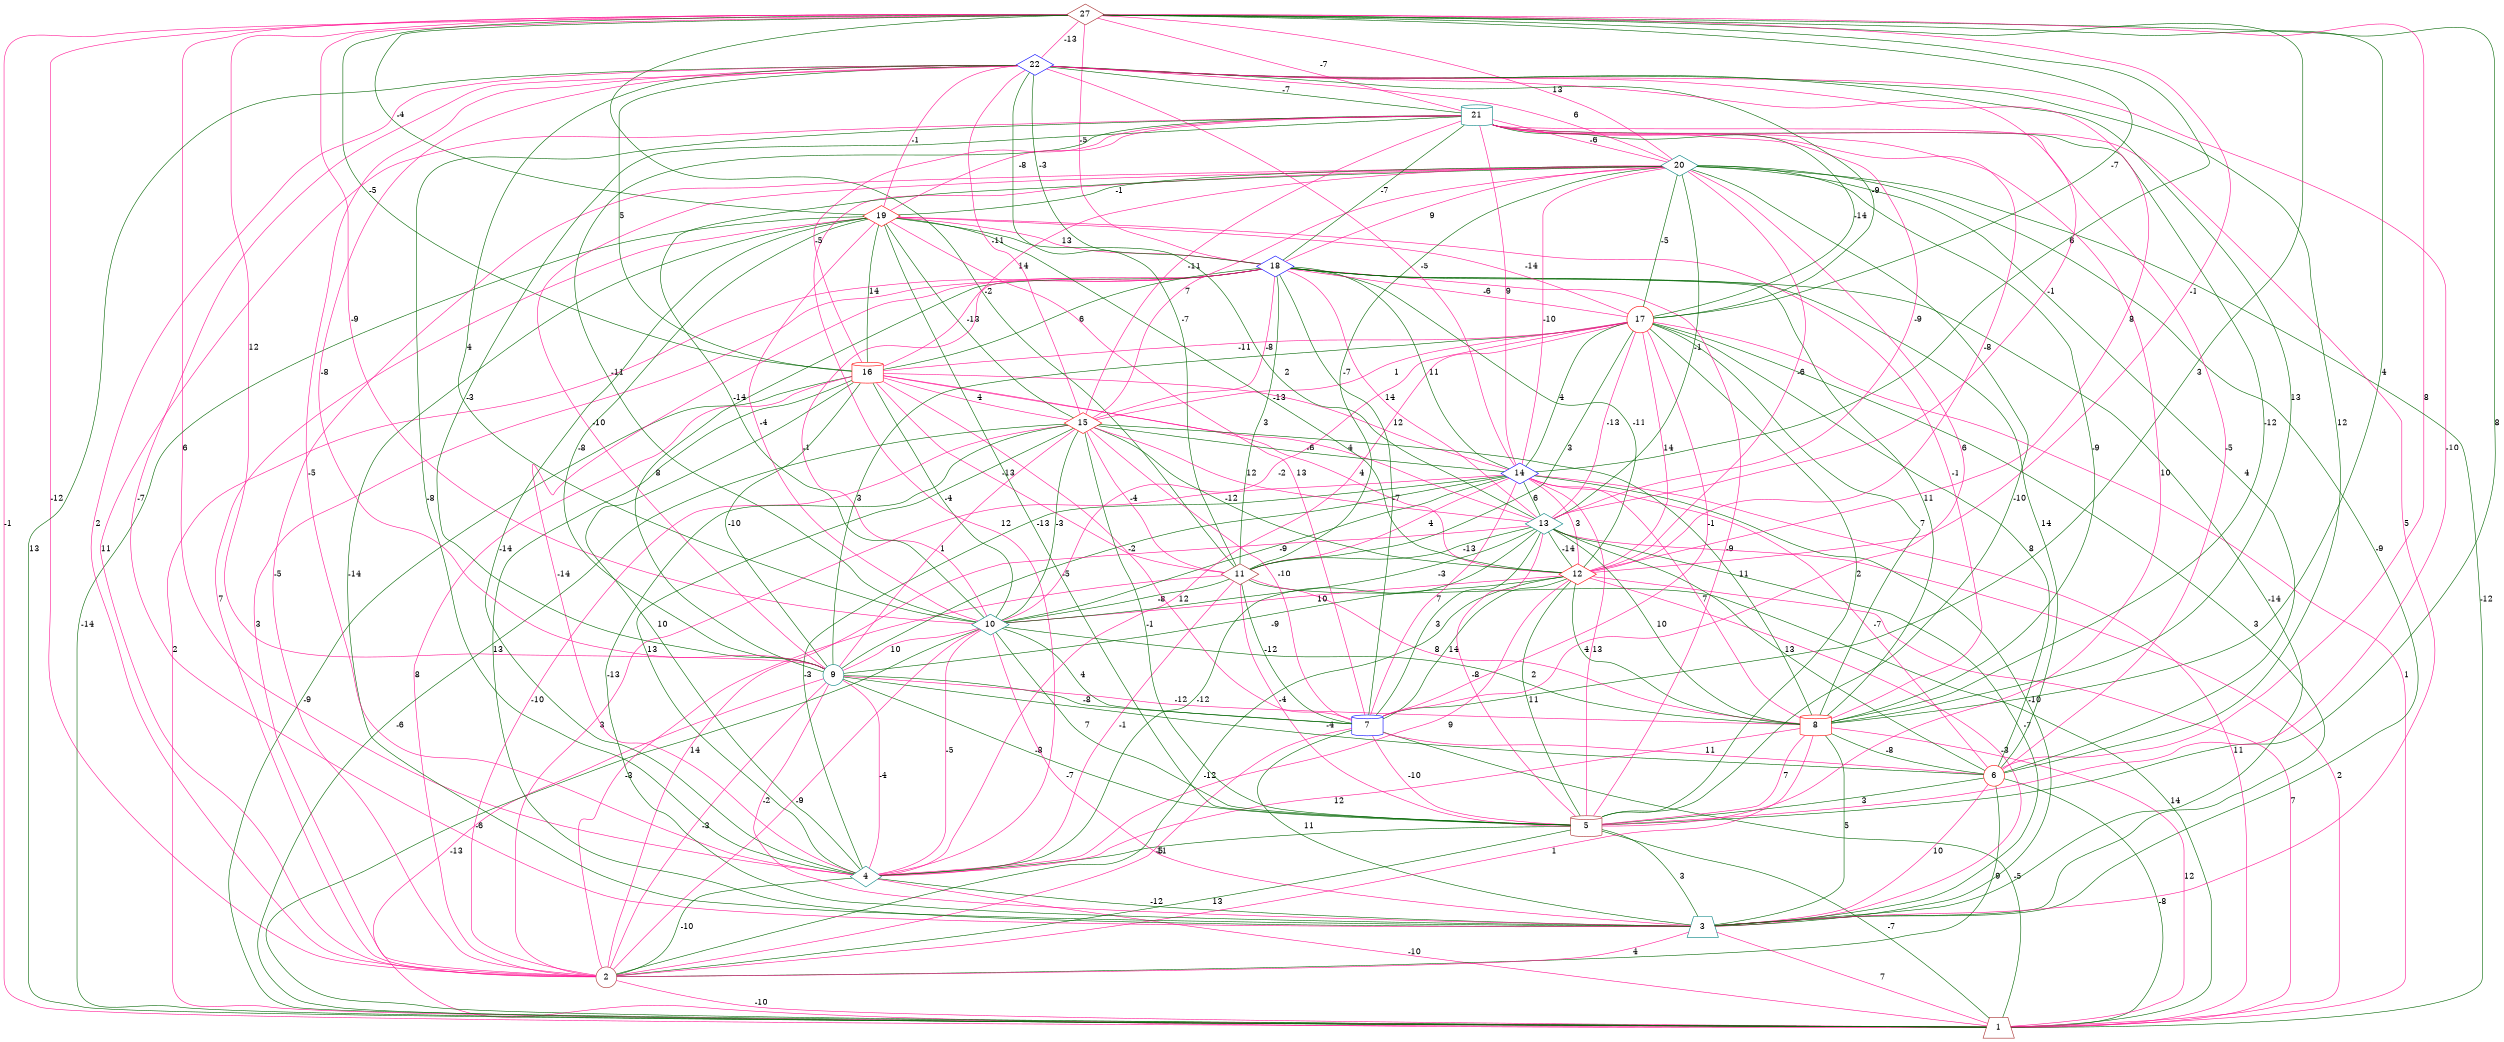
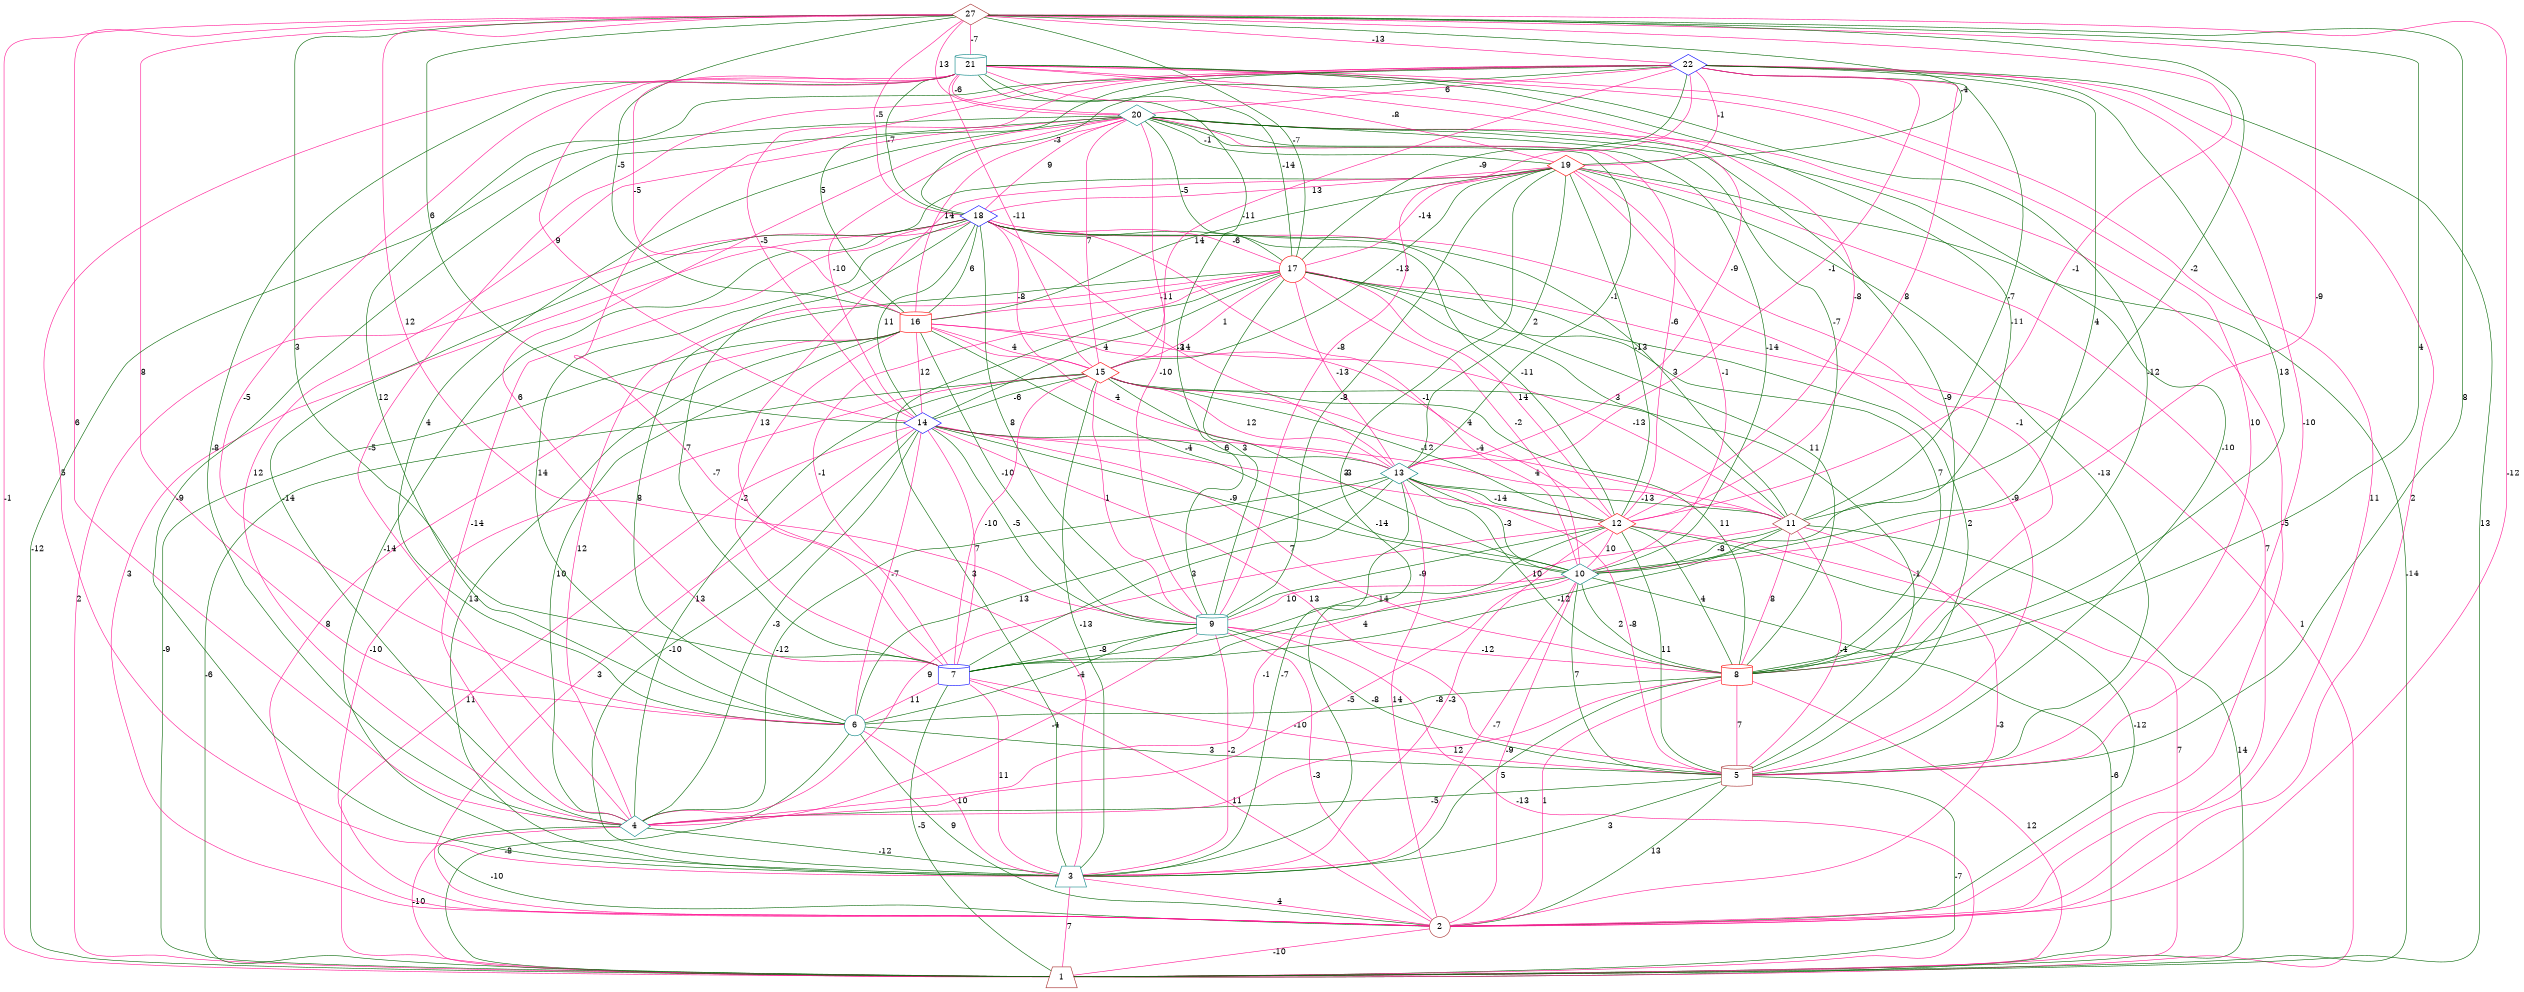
(1256, 90) -> none
(764, 423) -> (1726, 373)
(2191, 669) -> none
(833, 675) -> (1212, 625)
(1994, 776) -> (855, 725)
(1405, 873) -> (998, 797)
